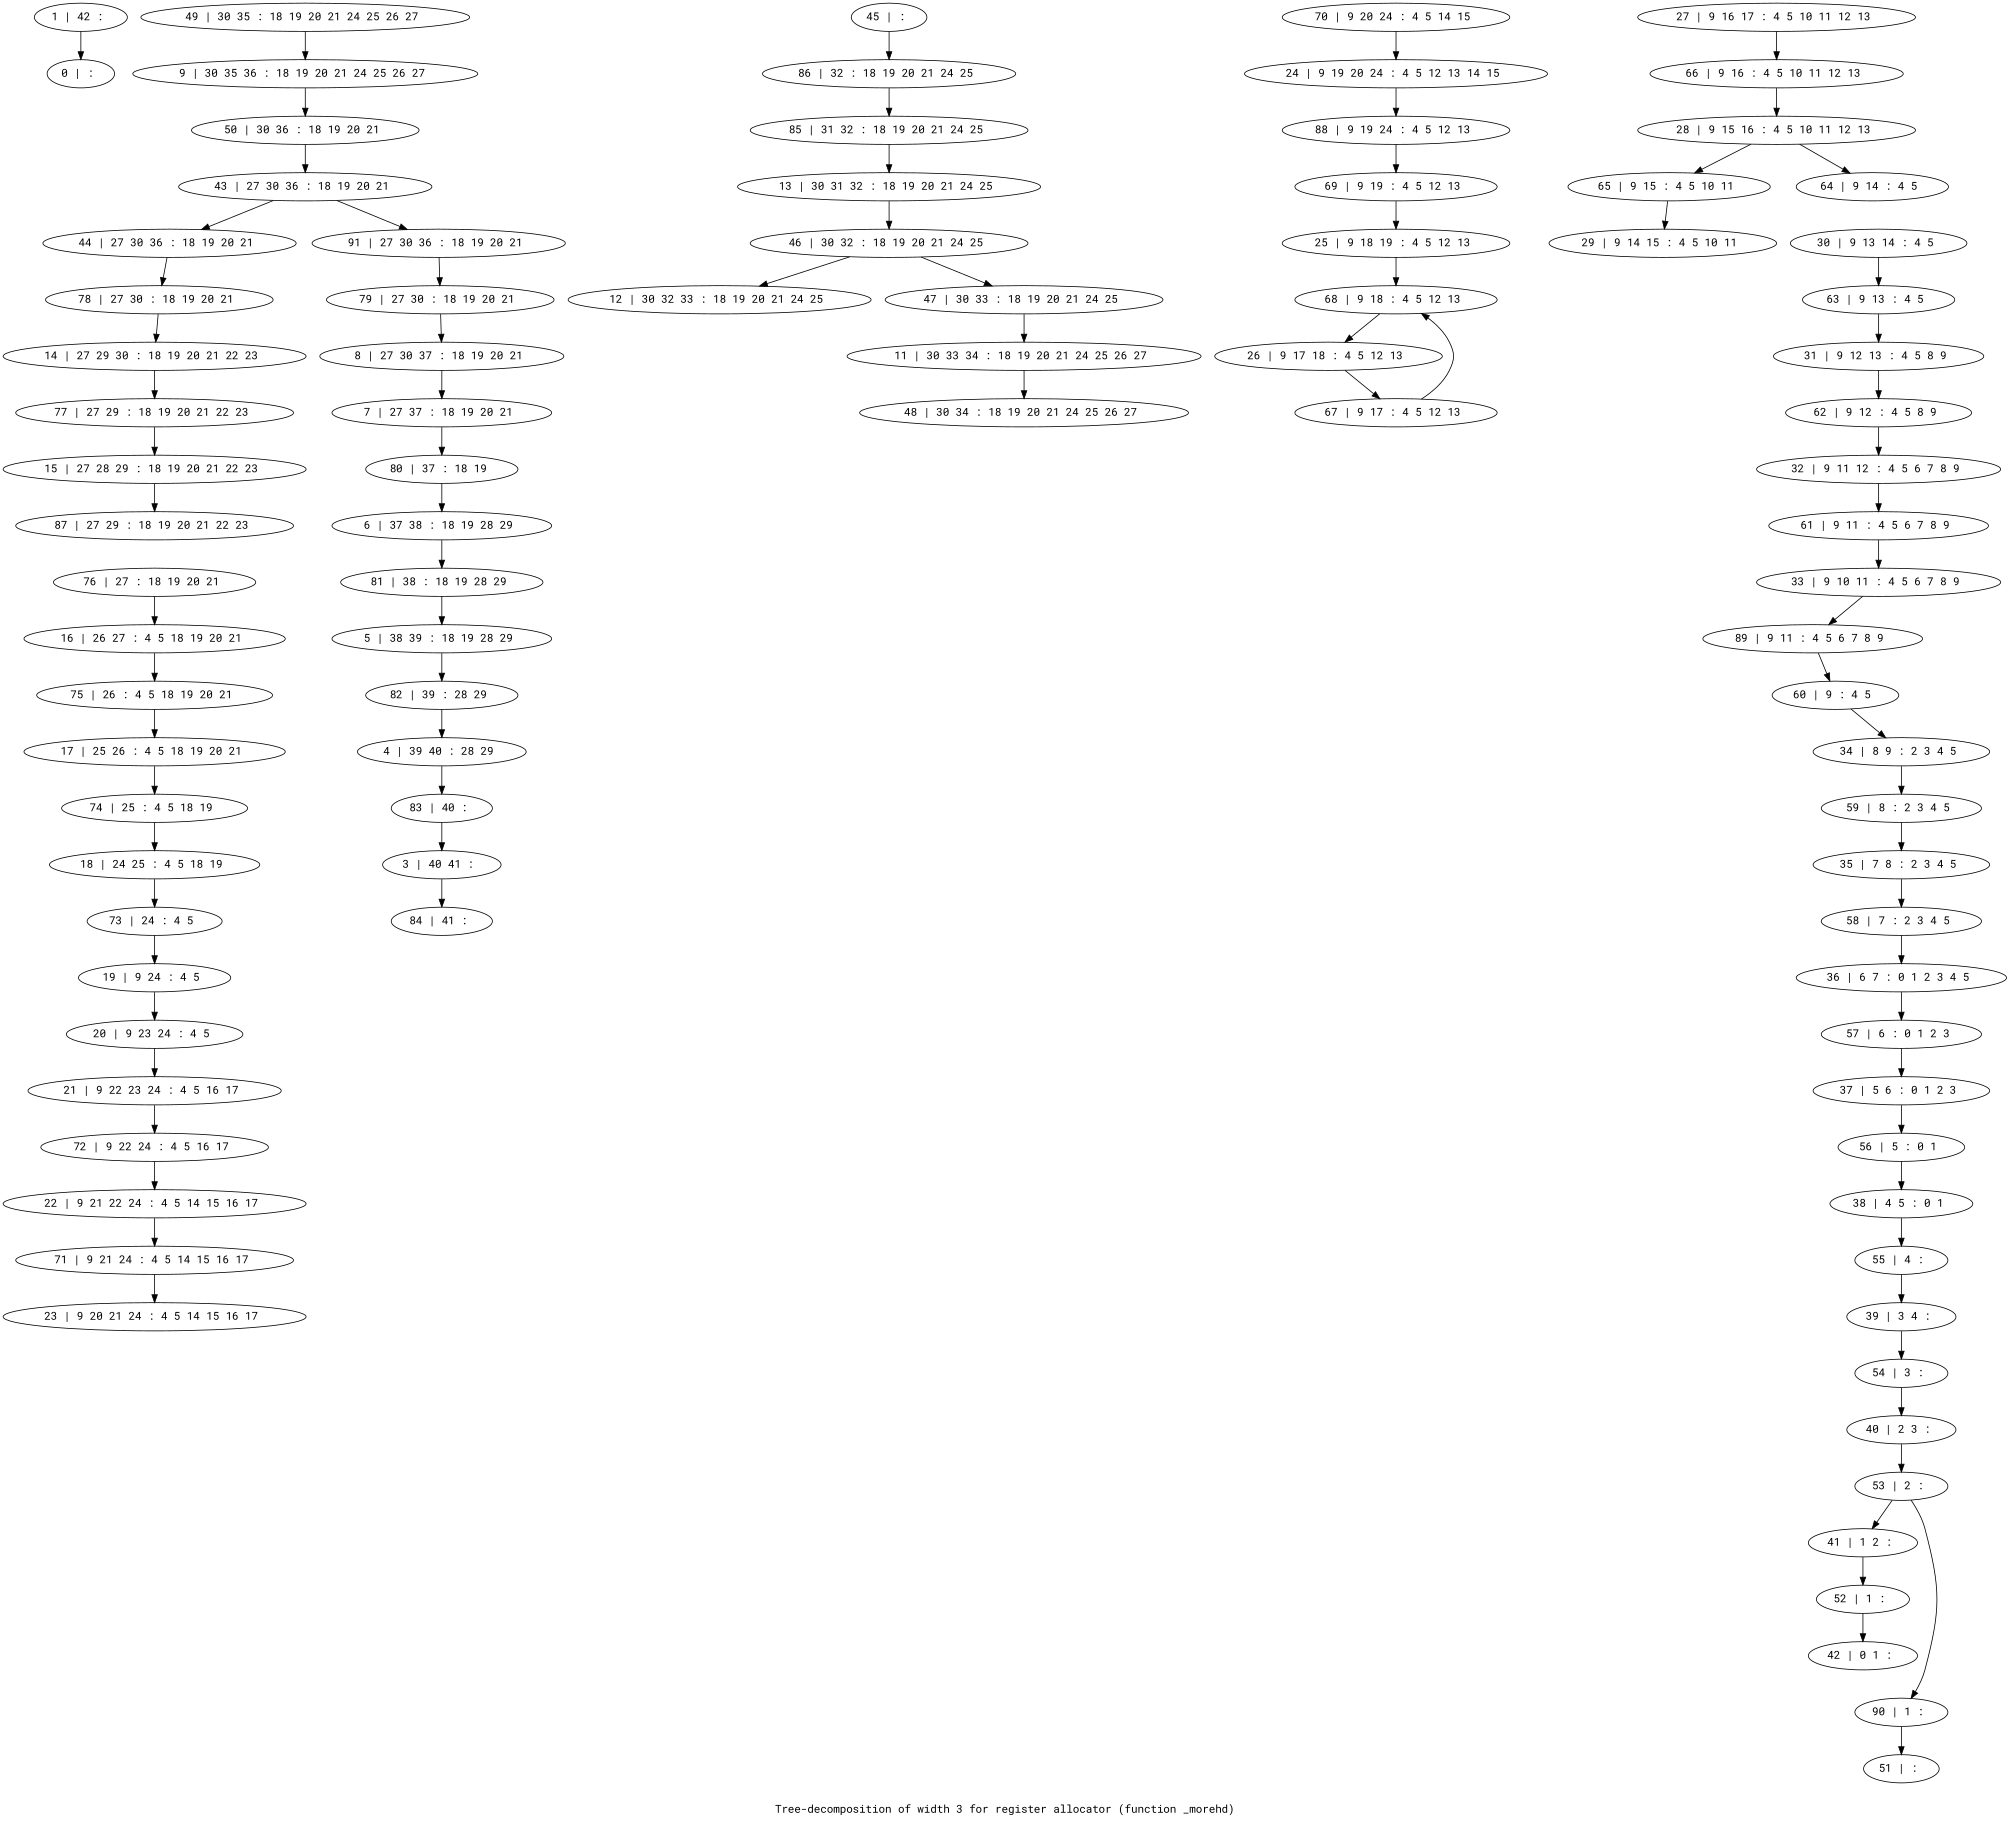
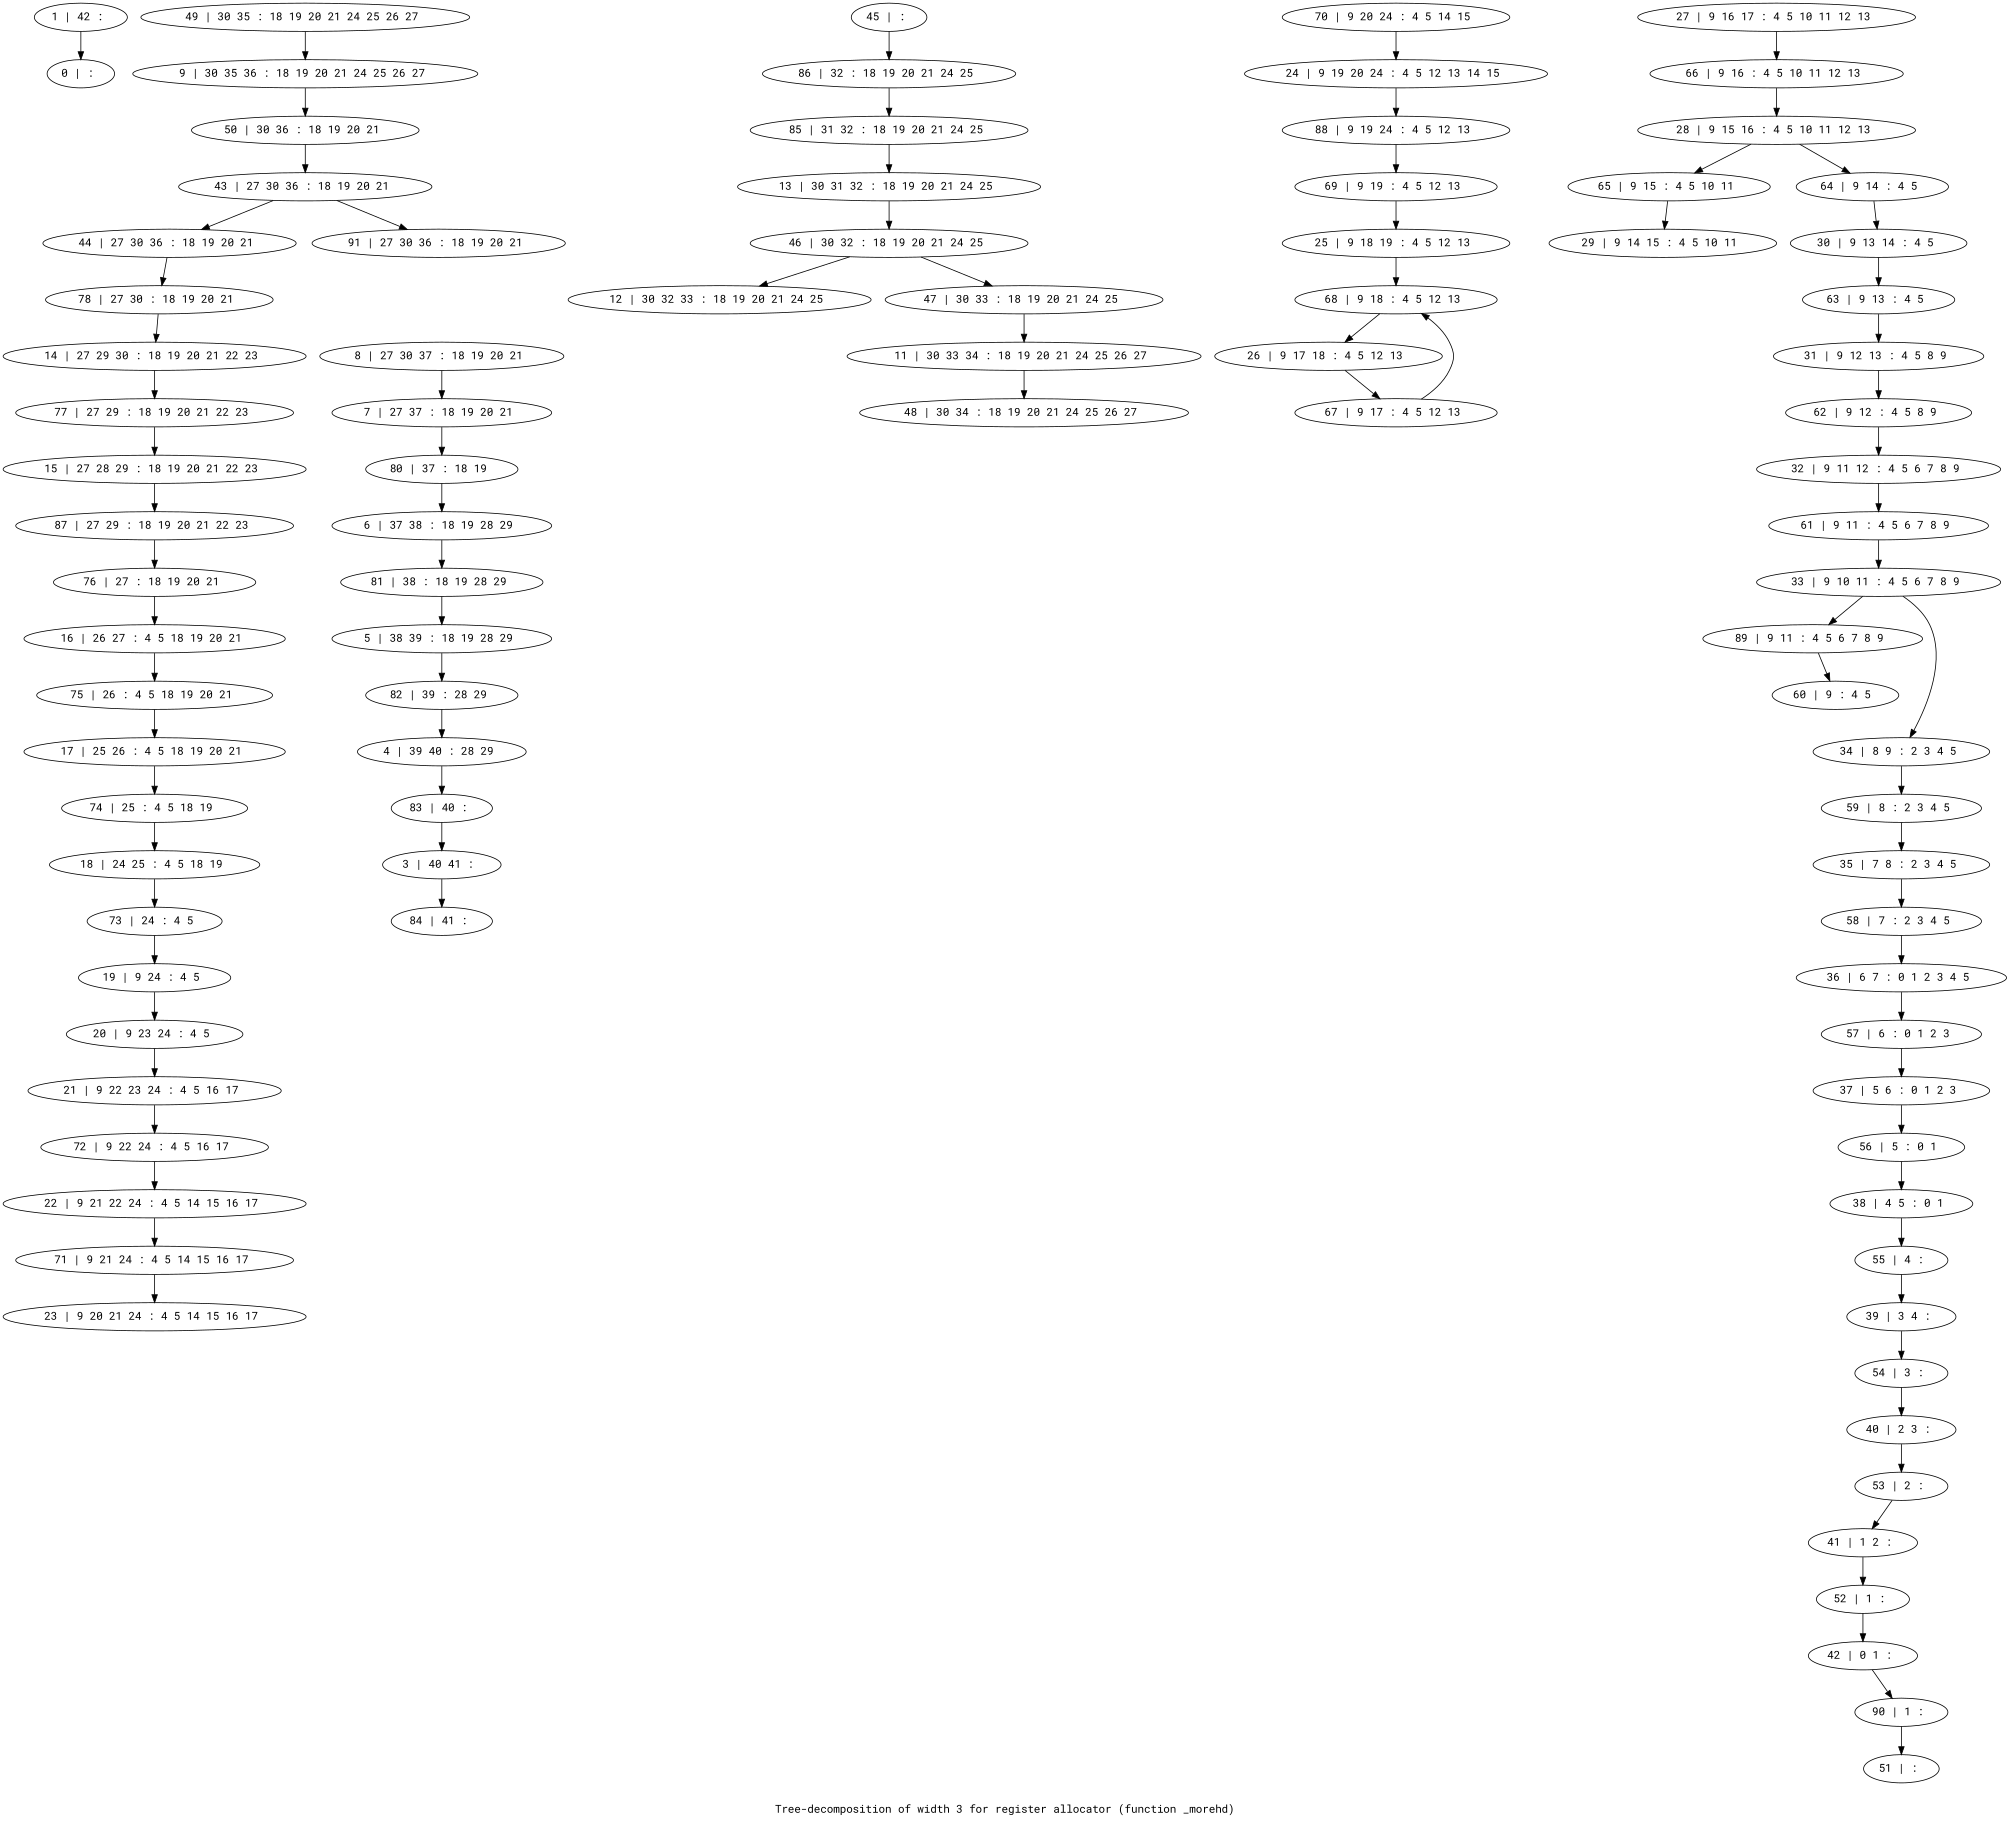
none -> (1875, 211)
(440, 300) -> none
none -> (155, 550)
(1865, 721) -> (1936, 659)
(1937, 1595) -> (1880, 1681)
